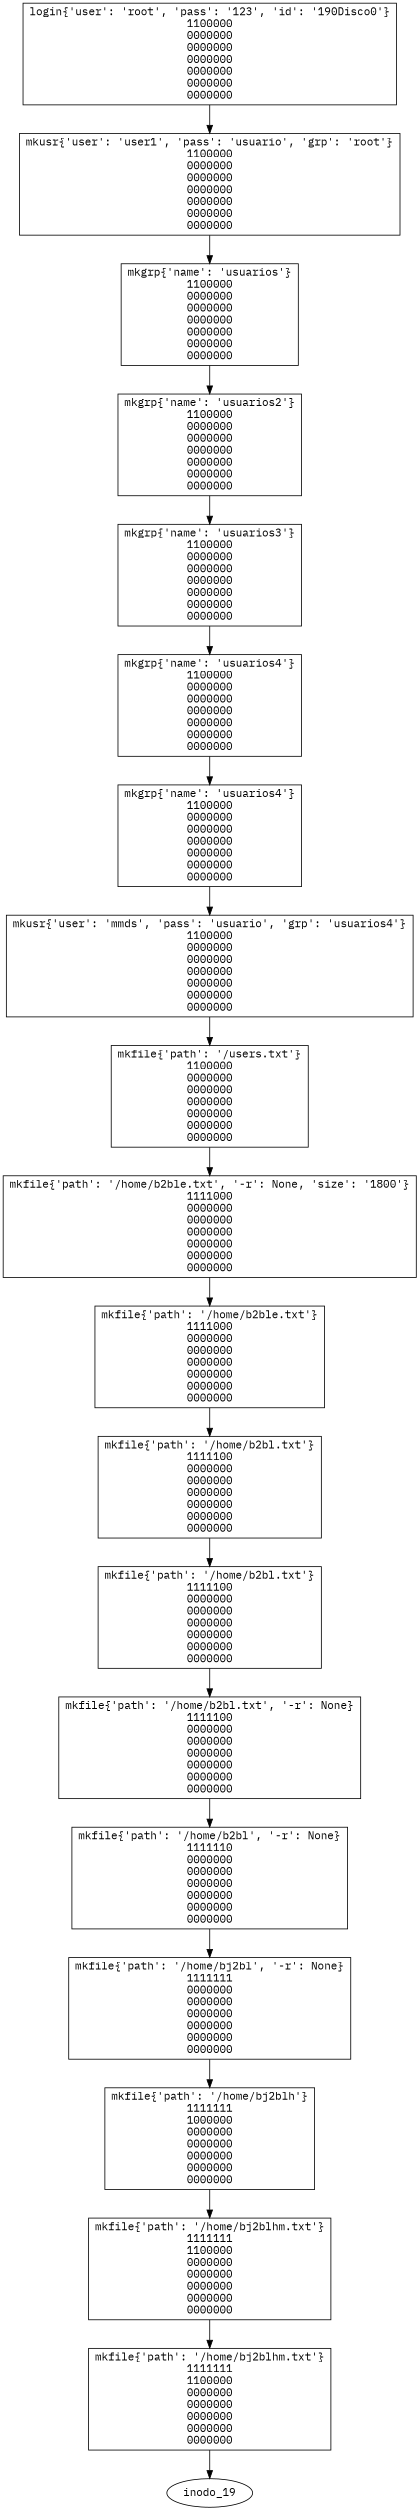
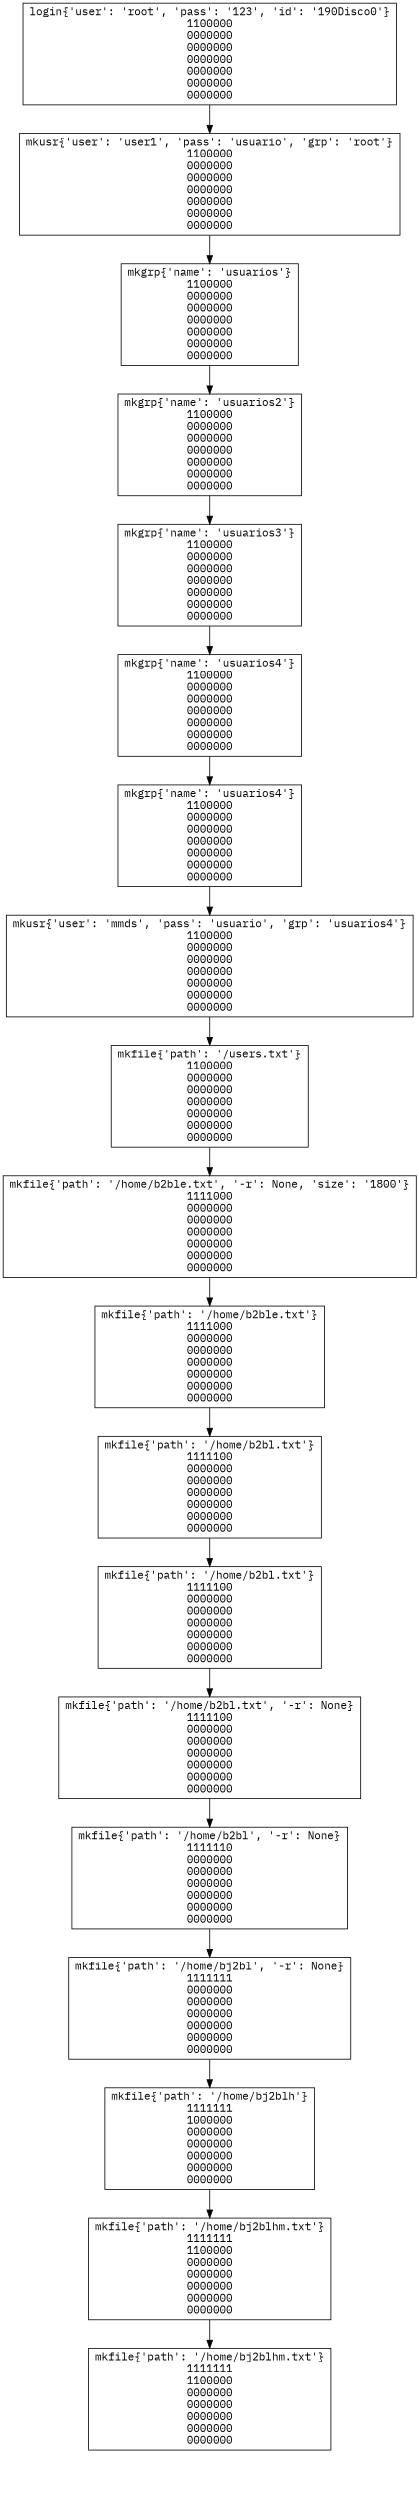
(210, 2493) -> none
